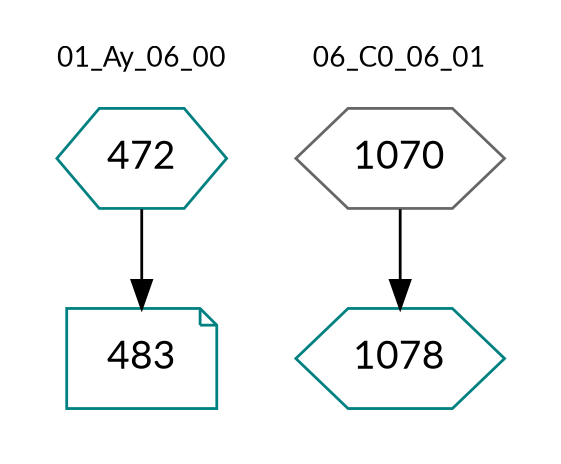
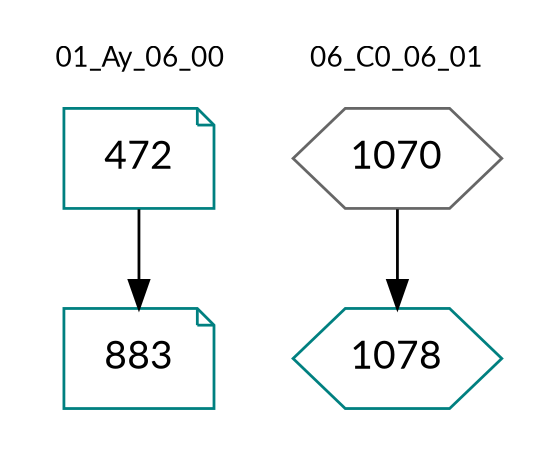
(142, 158) -> (139, 158)
(142, 359) -> (139, 359)
